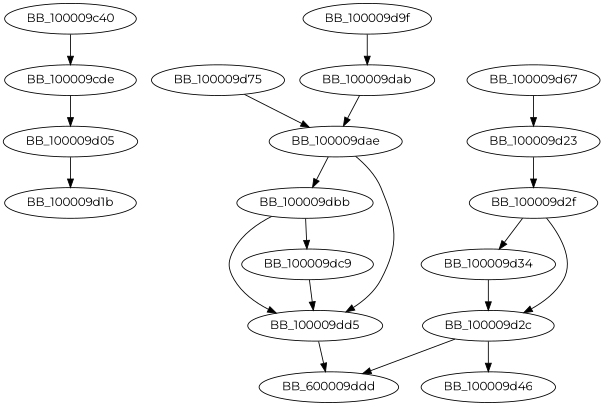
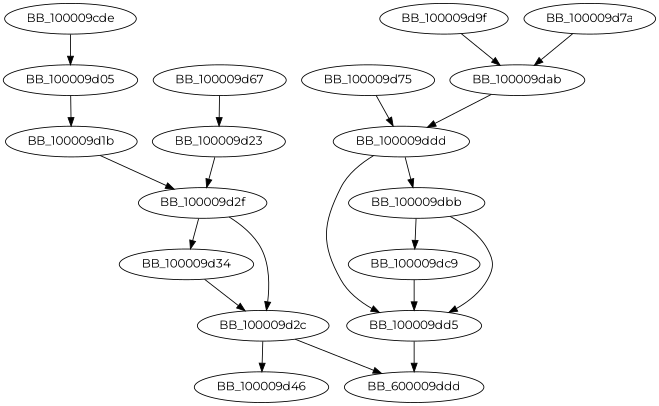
(70, 19) -> none
none -> (590, 19)
(336, 142) -> (401, 142)
none -> (133, 171)
